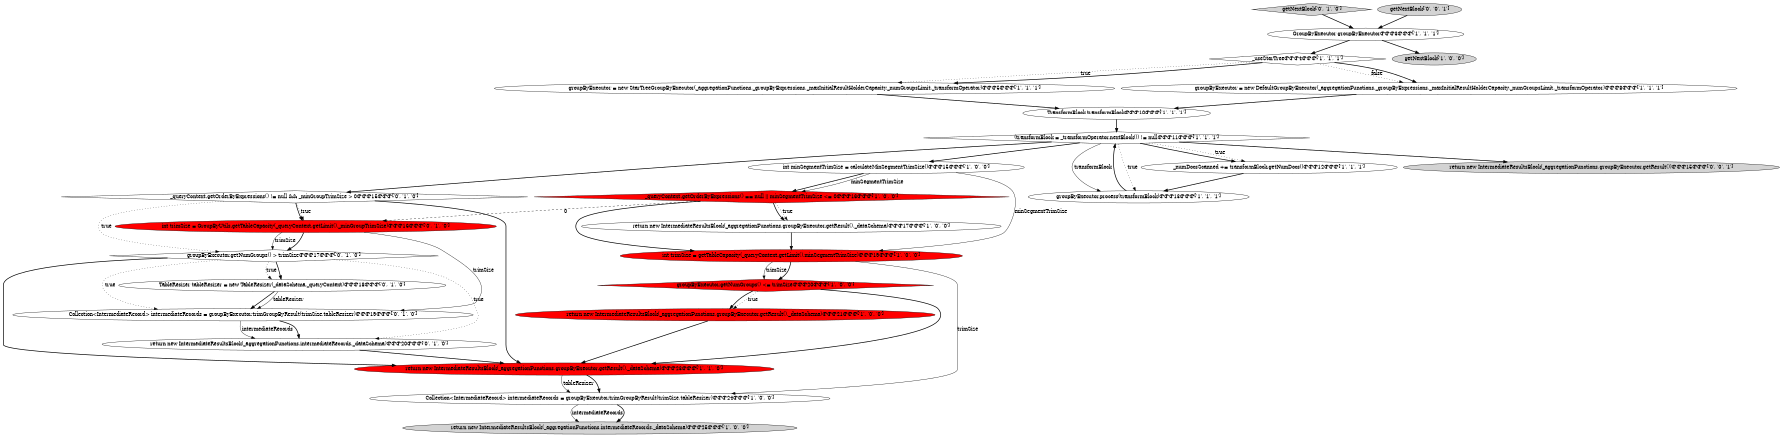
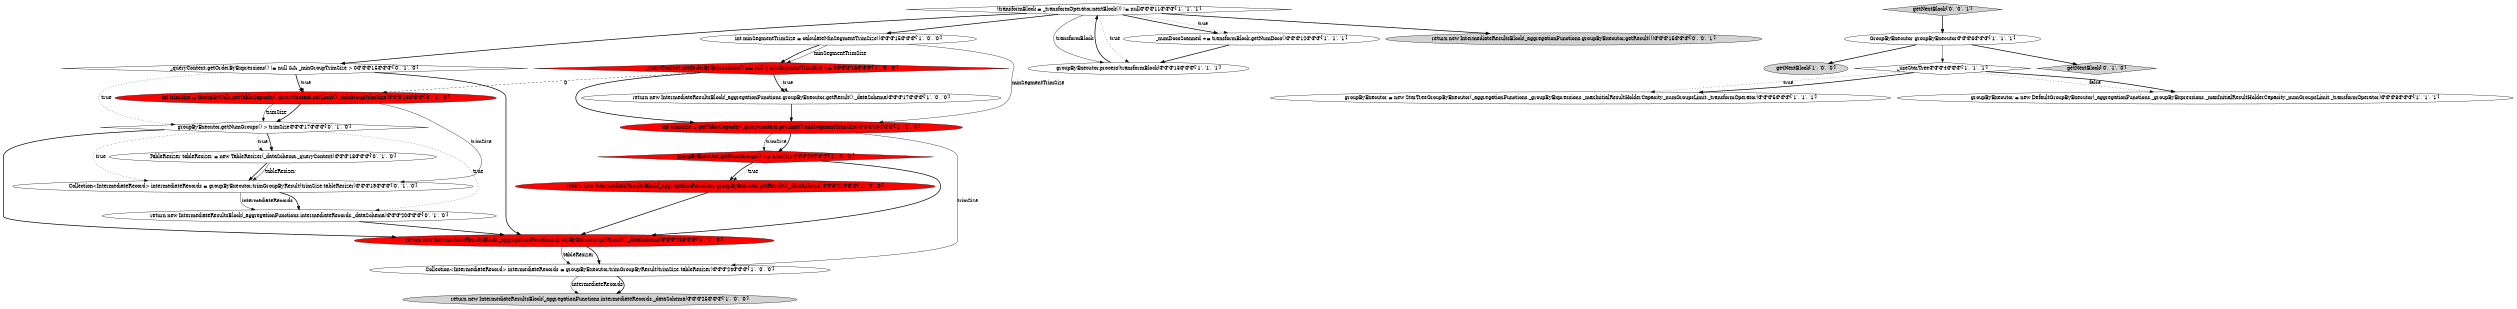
(1420, 9) -> (1943, 9)
(1336, 21) -> (2023, 54)
(1332, 46) -> (1943, 52)
(1117, 113) -> none
